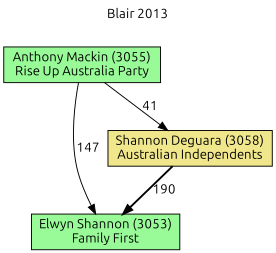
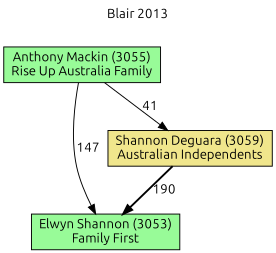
(82, 65) -> (82, 65)
(190, 148) -> (190, 148)
